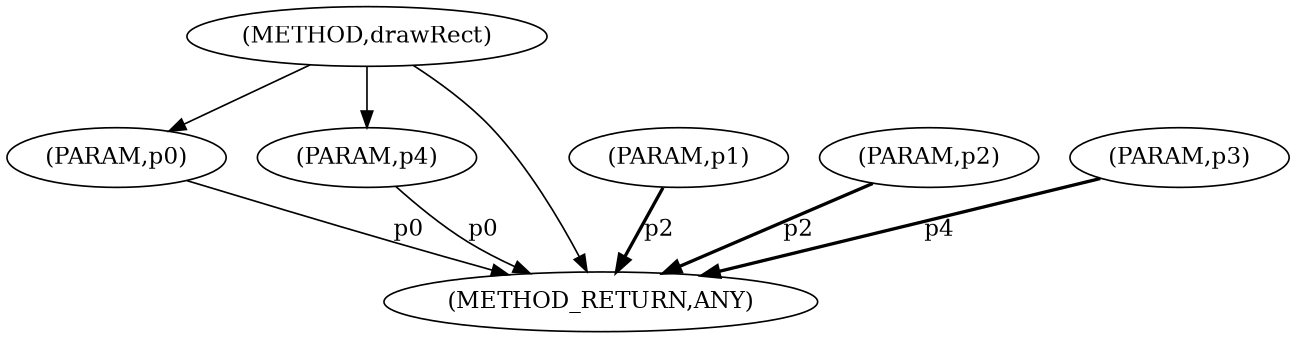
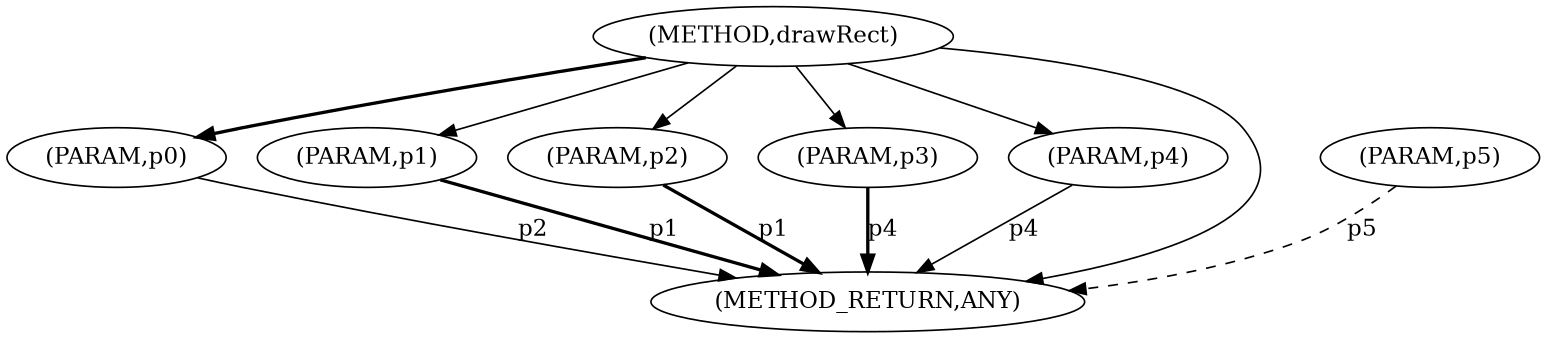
none -> (815, 91)
none -> (701, 92)
(247, 95) -> (429, 93)
none -> (572, 97)
none -> (1430, 158)
(409, 230) -> (534, 230)
(484, 230) -> (1025, 230)
(660, 230) -> (665, 230)
(799, 230) -> (774, 230)
